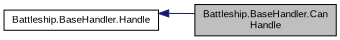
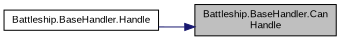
(182, 13) -> (172, 27)
